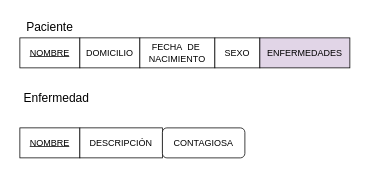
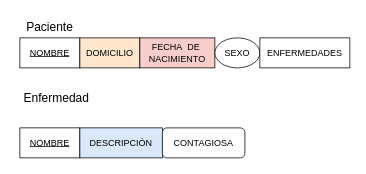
(110, 53) -> (110, 53)
(177, 53) -> (177, 53)
(237, 53) -> (237, 53)
(305, 53) -> (305, 53)
(121, 143) -> (121, 143)
